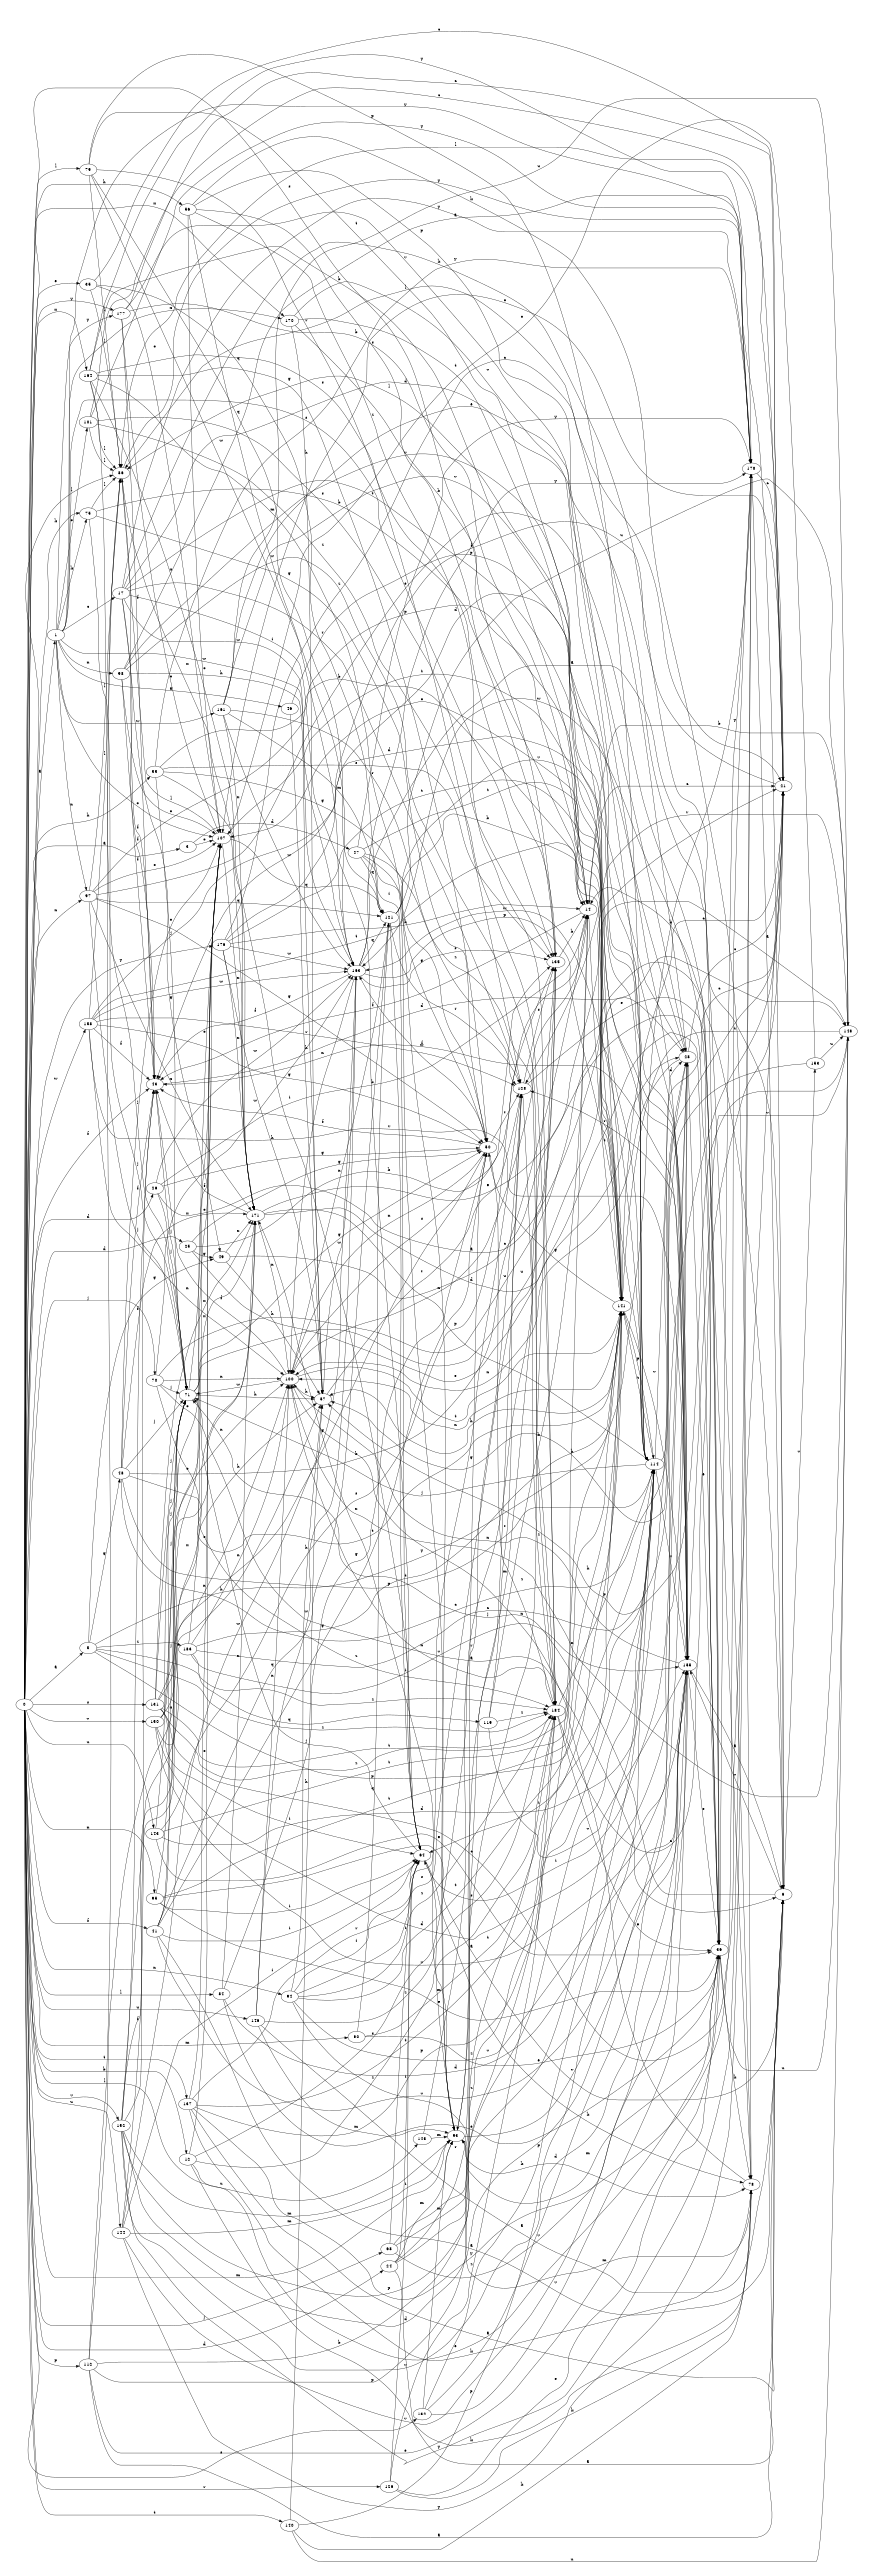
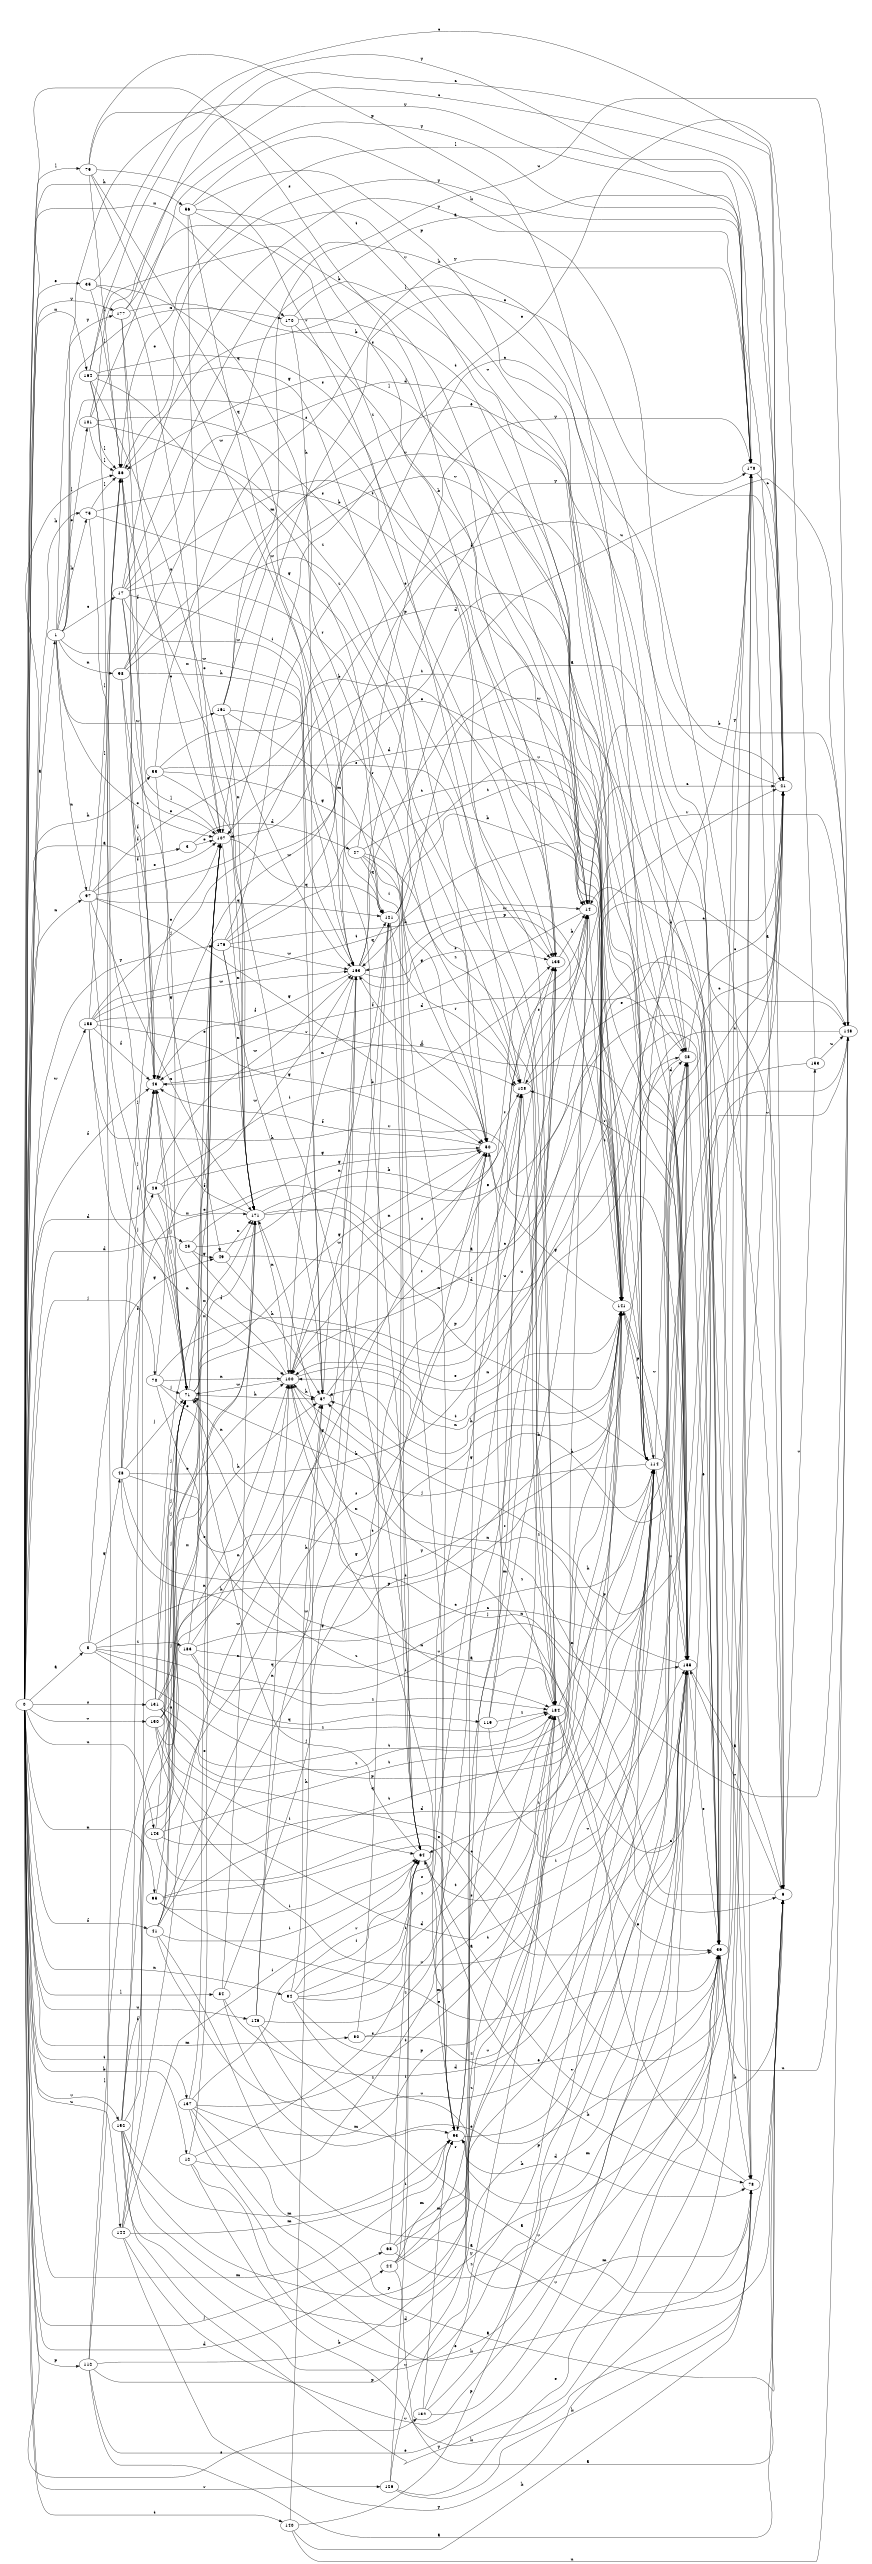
(290, 709) -> none
(422, 2139) -> none
